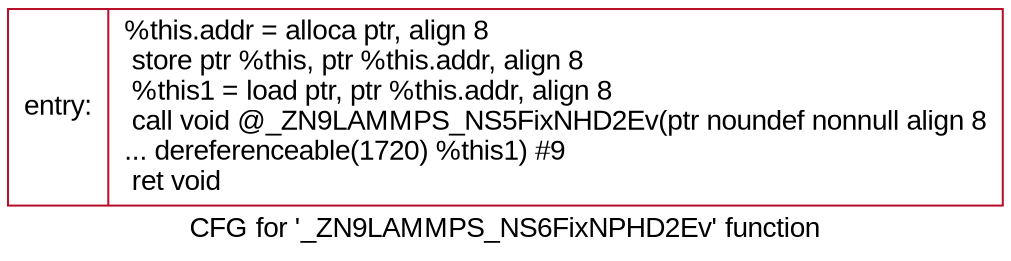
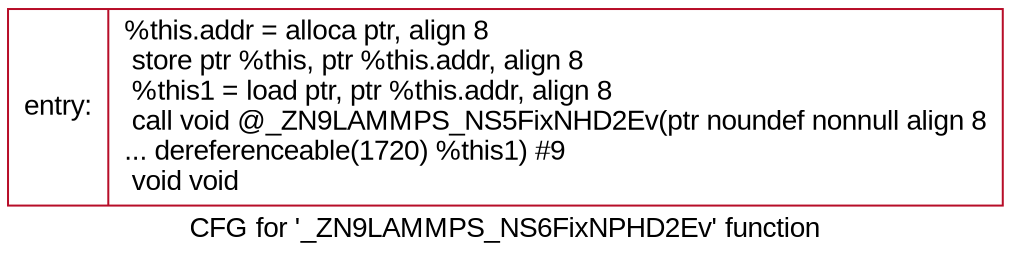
(173, 182) -> (183, 182)
